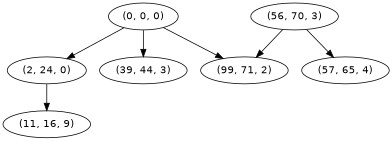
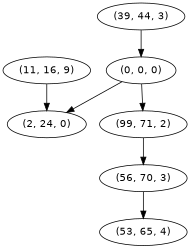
(143, 40) -> (141, 40)
(272, 41) -> (143, 148)
(345, 70) -> (143, 232)
(47, 94) -> (47, 94)
